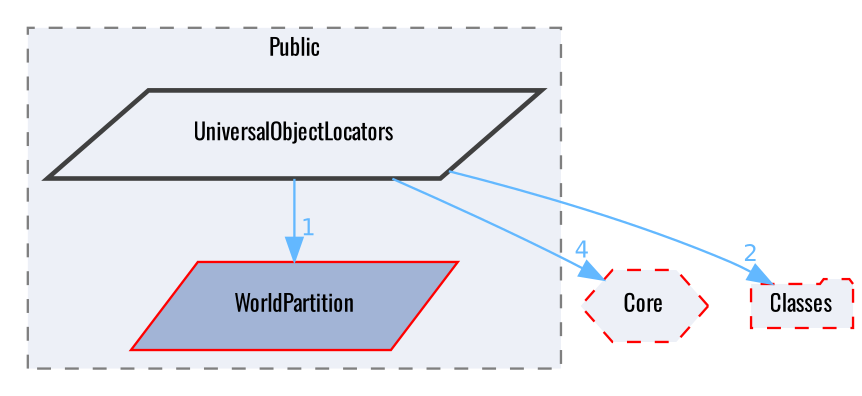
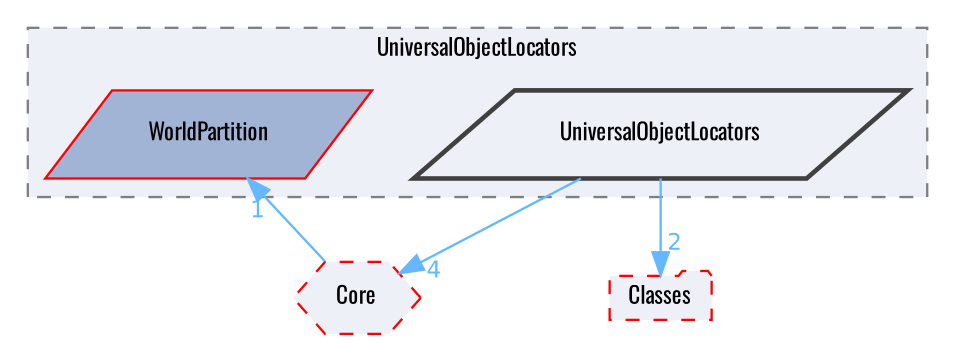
(294, 50) -> (478, 50)
(294, 208) -> (294, 228)
